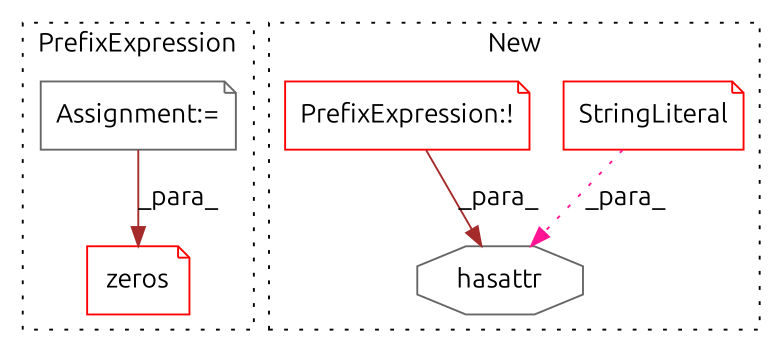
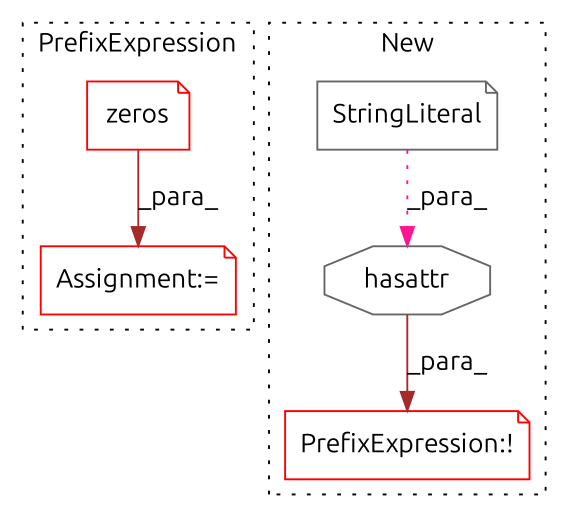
(138, 116) -> (138, 280)
(654, 116) -> (407, 116)
(138, 188) -> (138, 188)
(449, 190) -> (407, 353)
